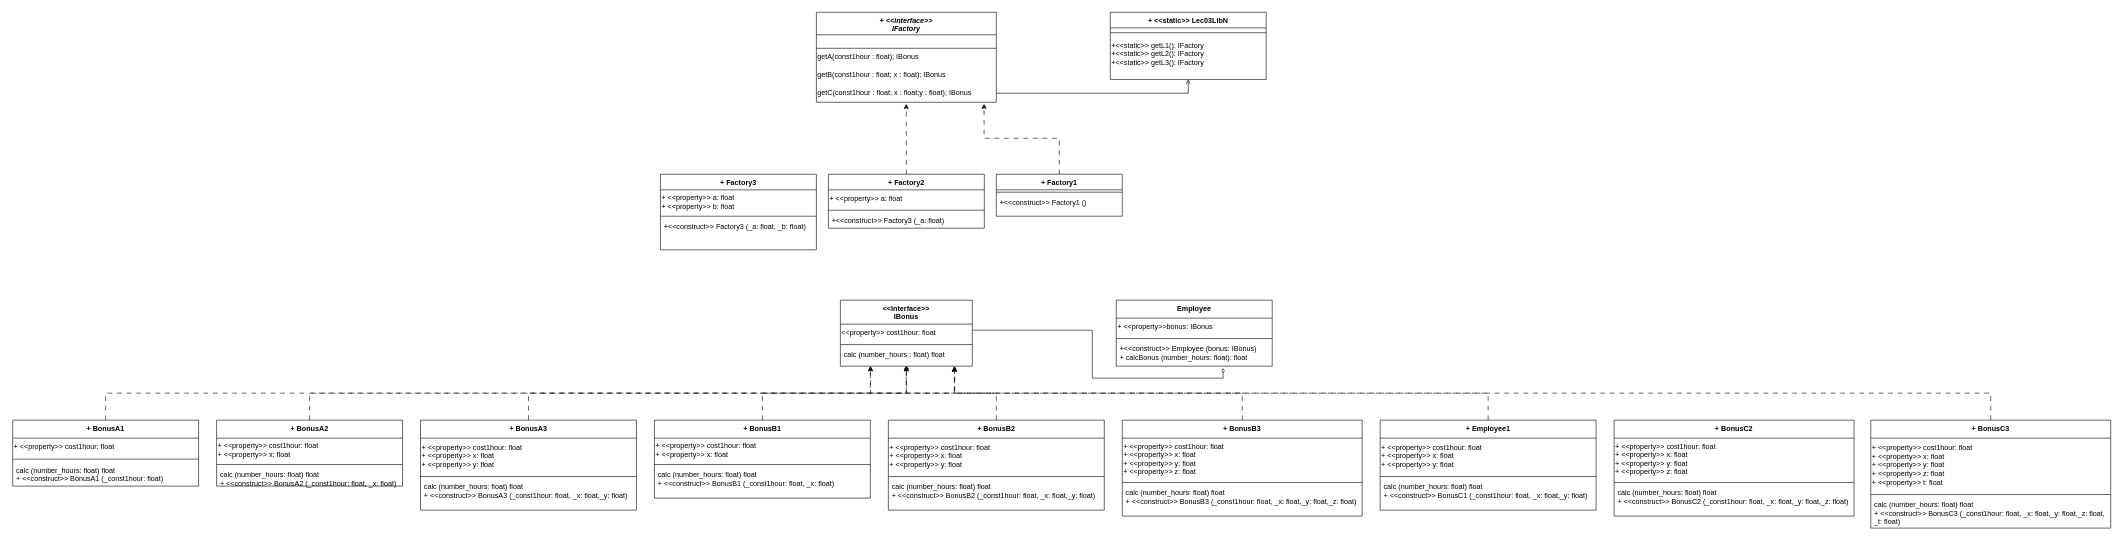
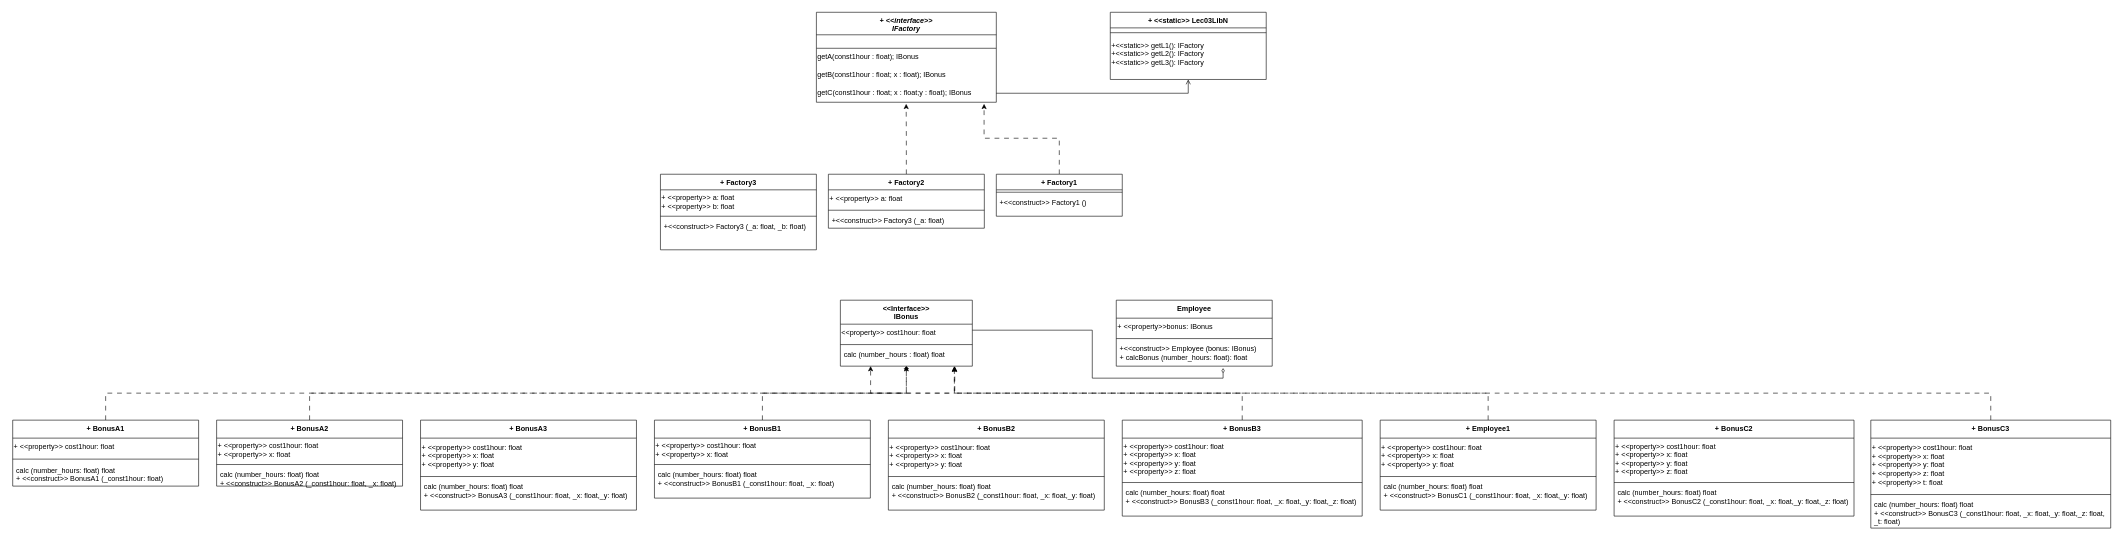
(528, 408) -> none
(996, 408) -> none
